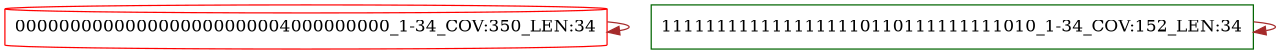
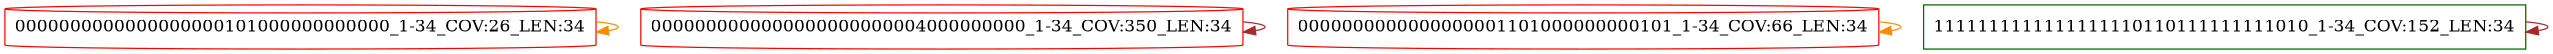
none -> (300, 27)
none -> (1583, 27)
